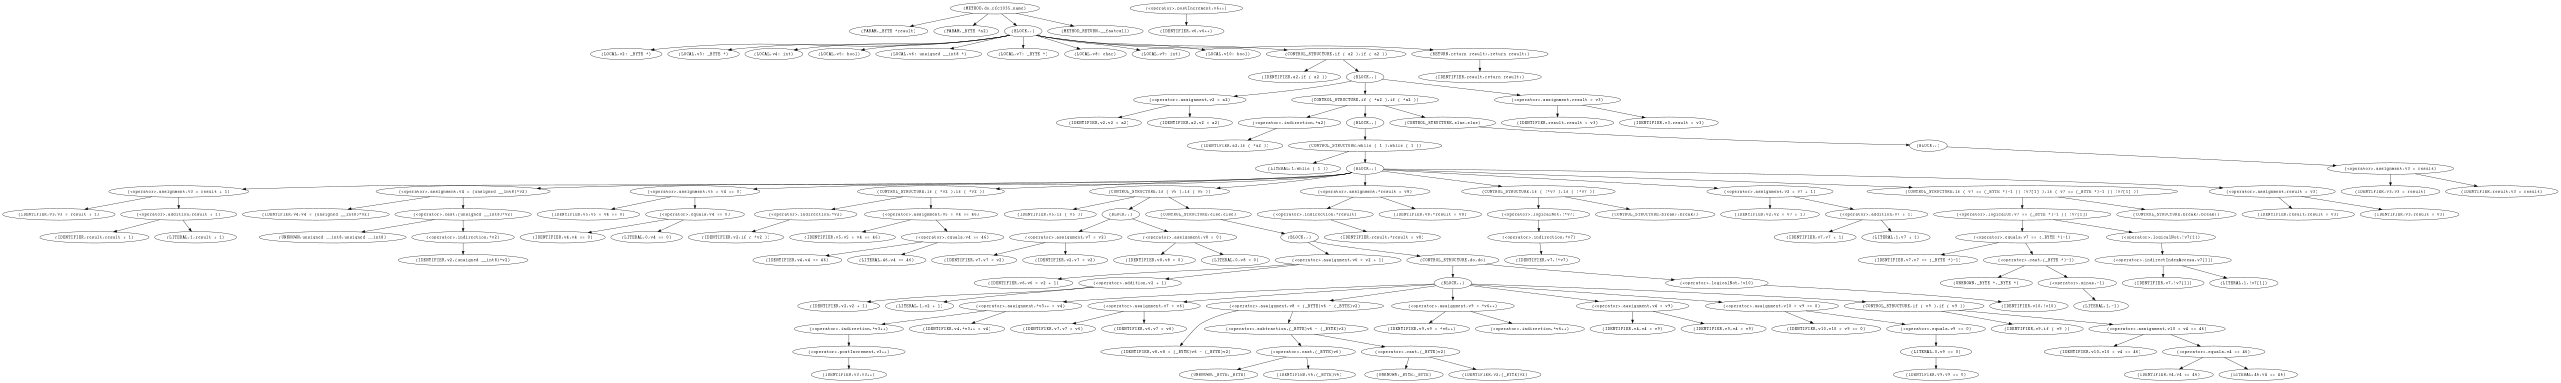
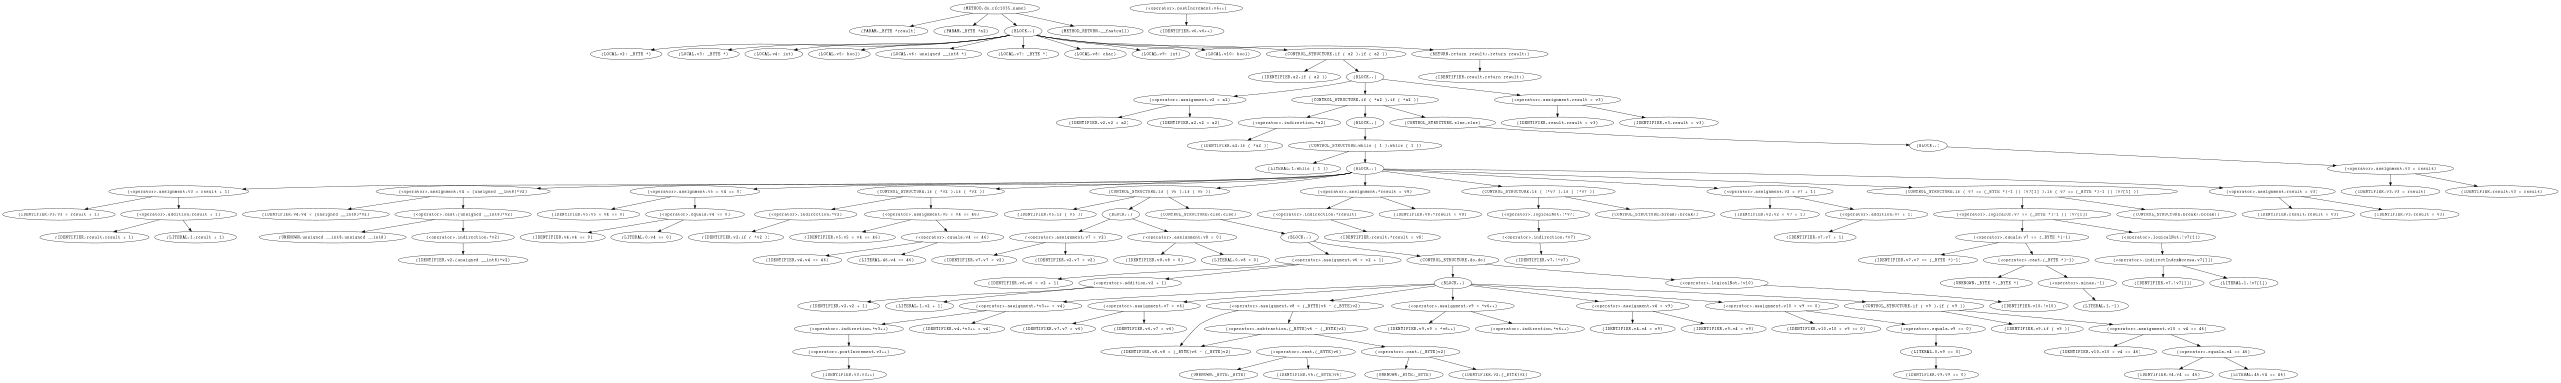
(1896, 237) -> none
(1295, 339) -> (1233, 340)
